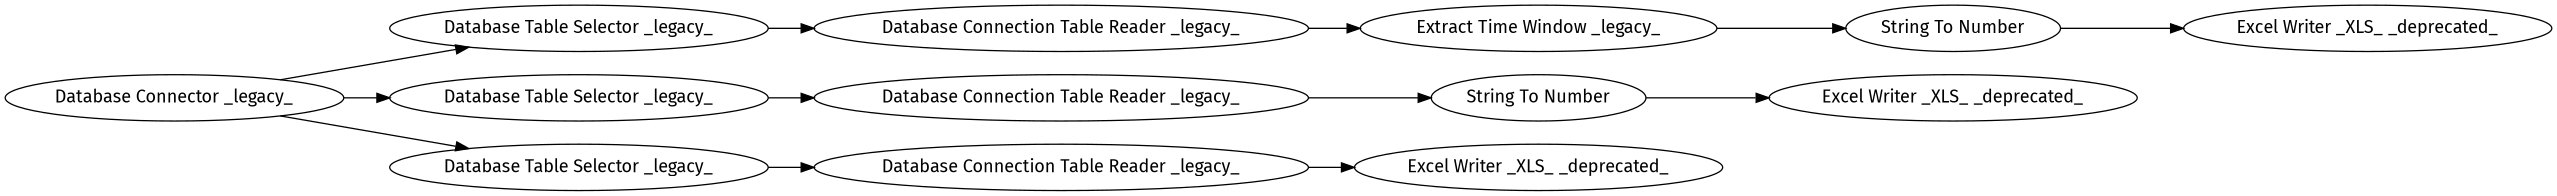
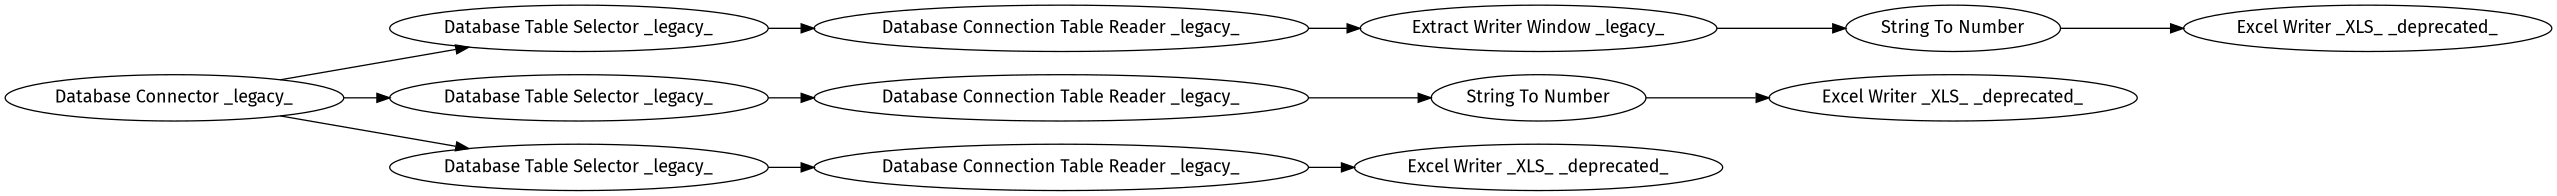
(1539, 28) -> (1539, 28)
